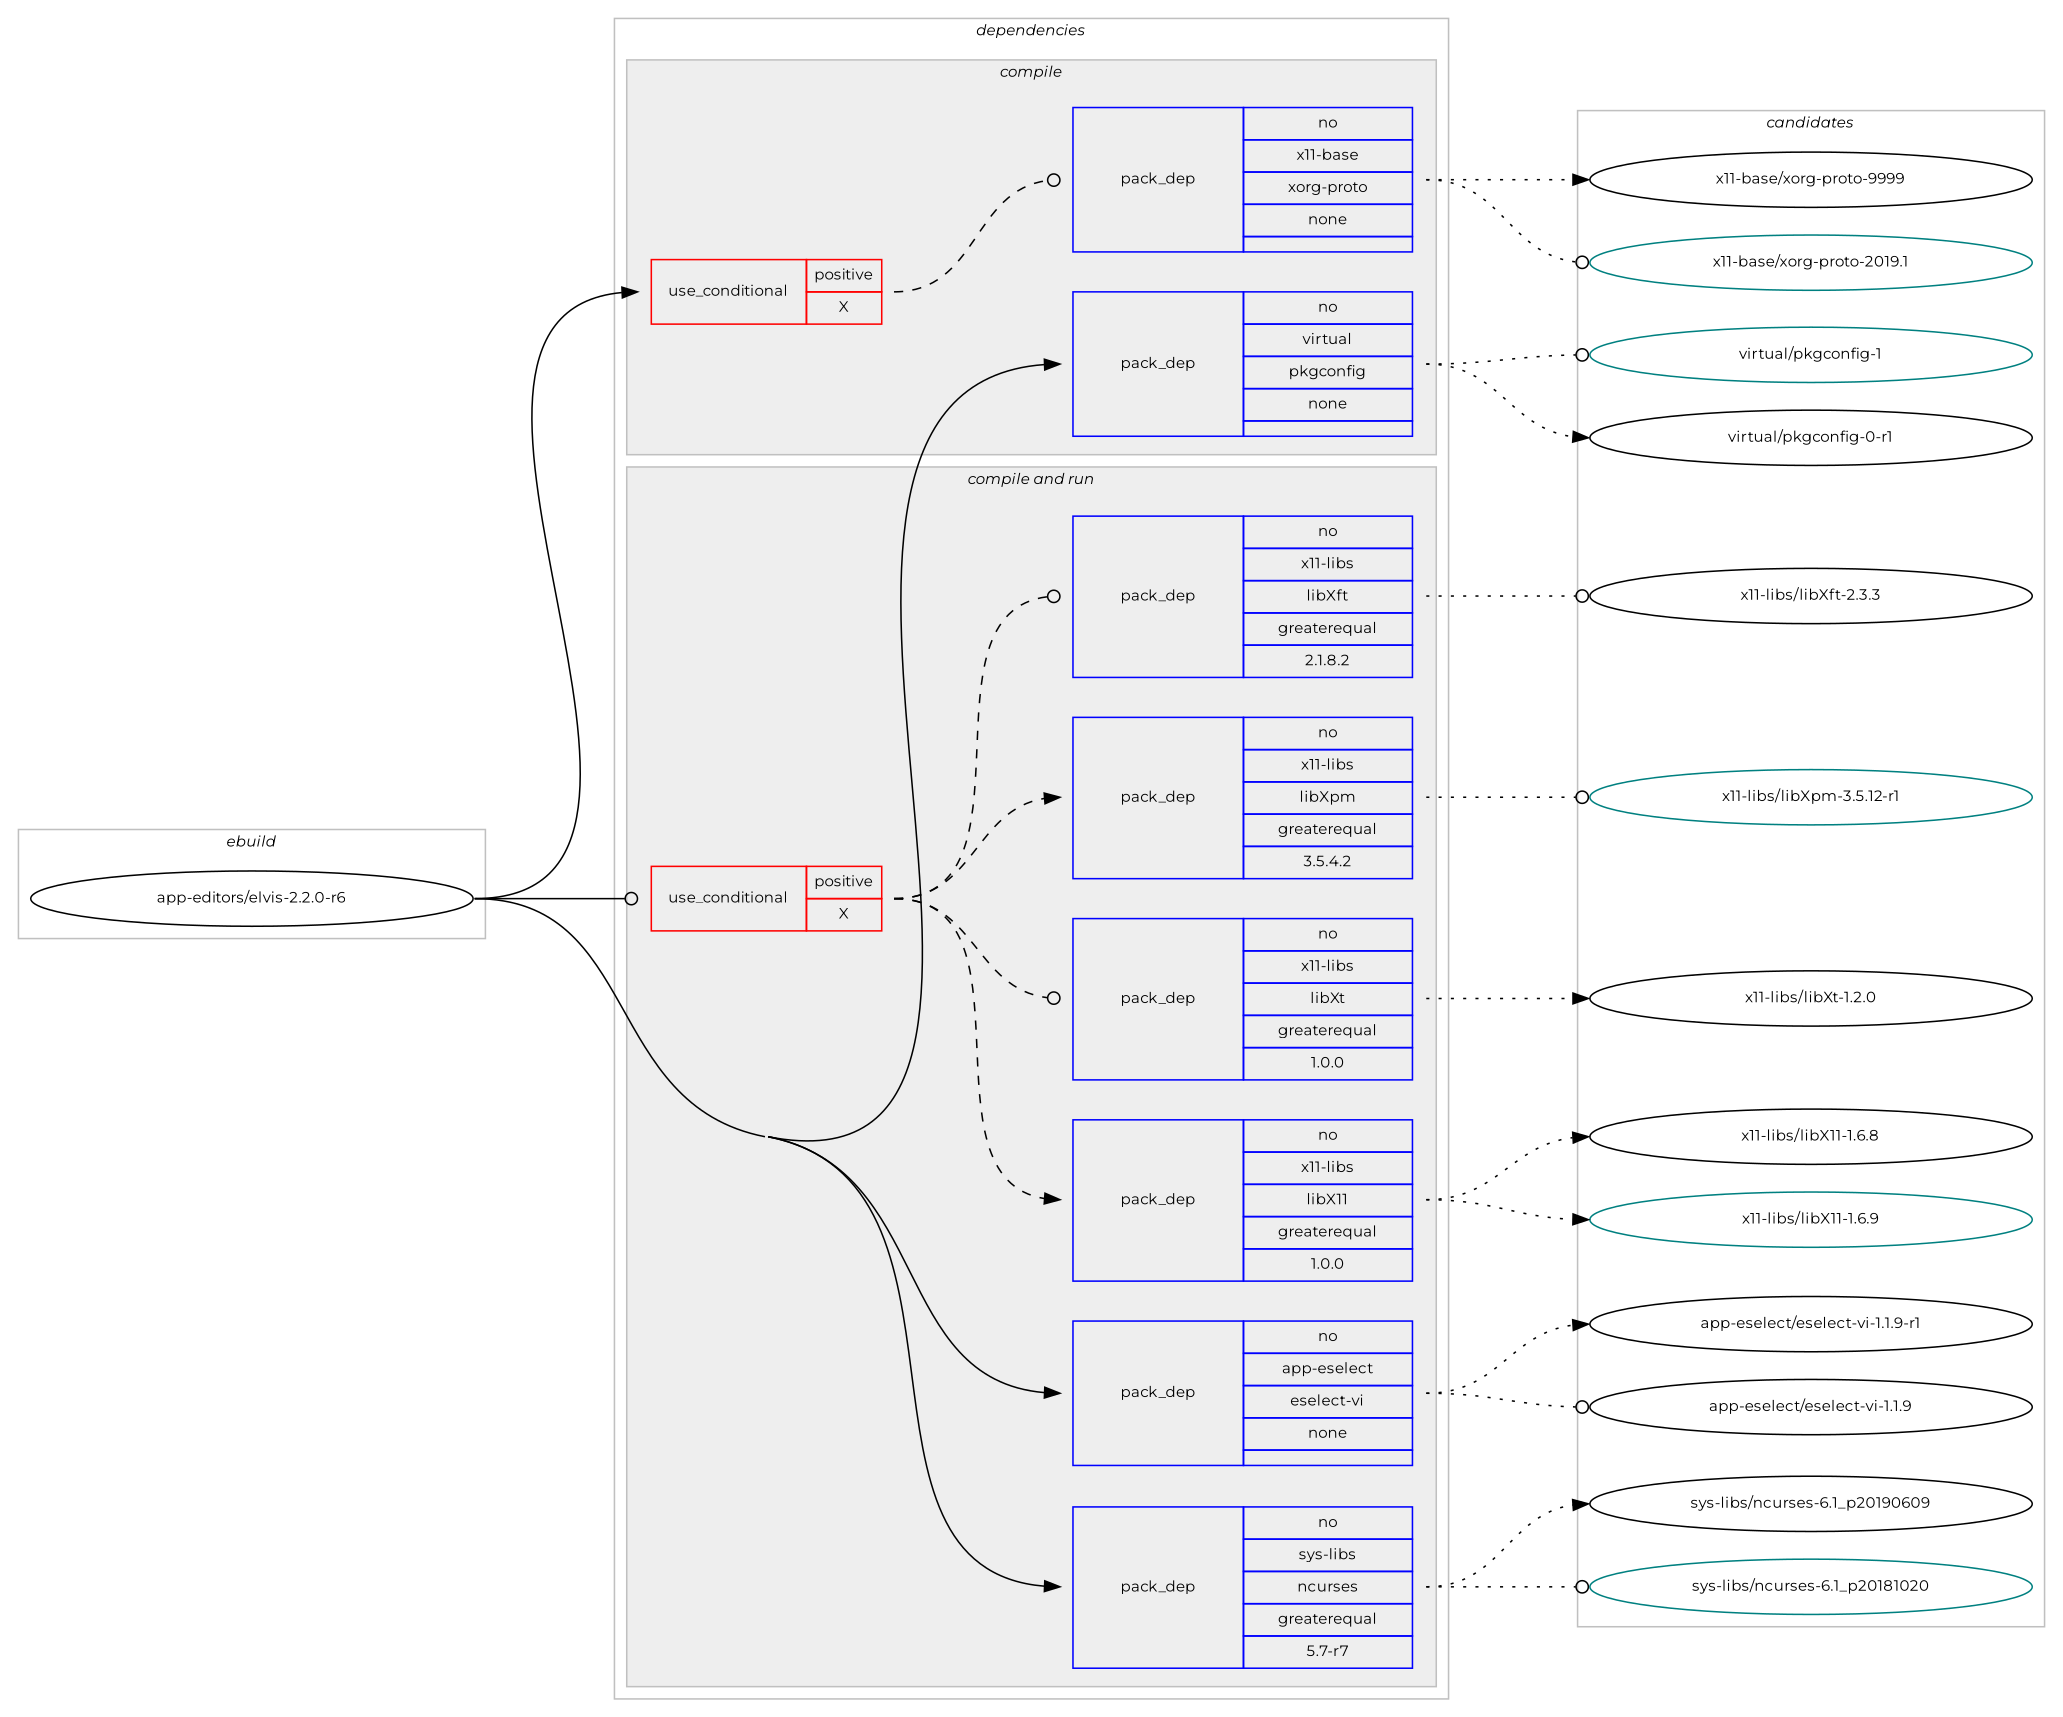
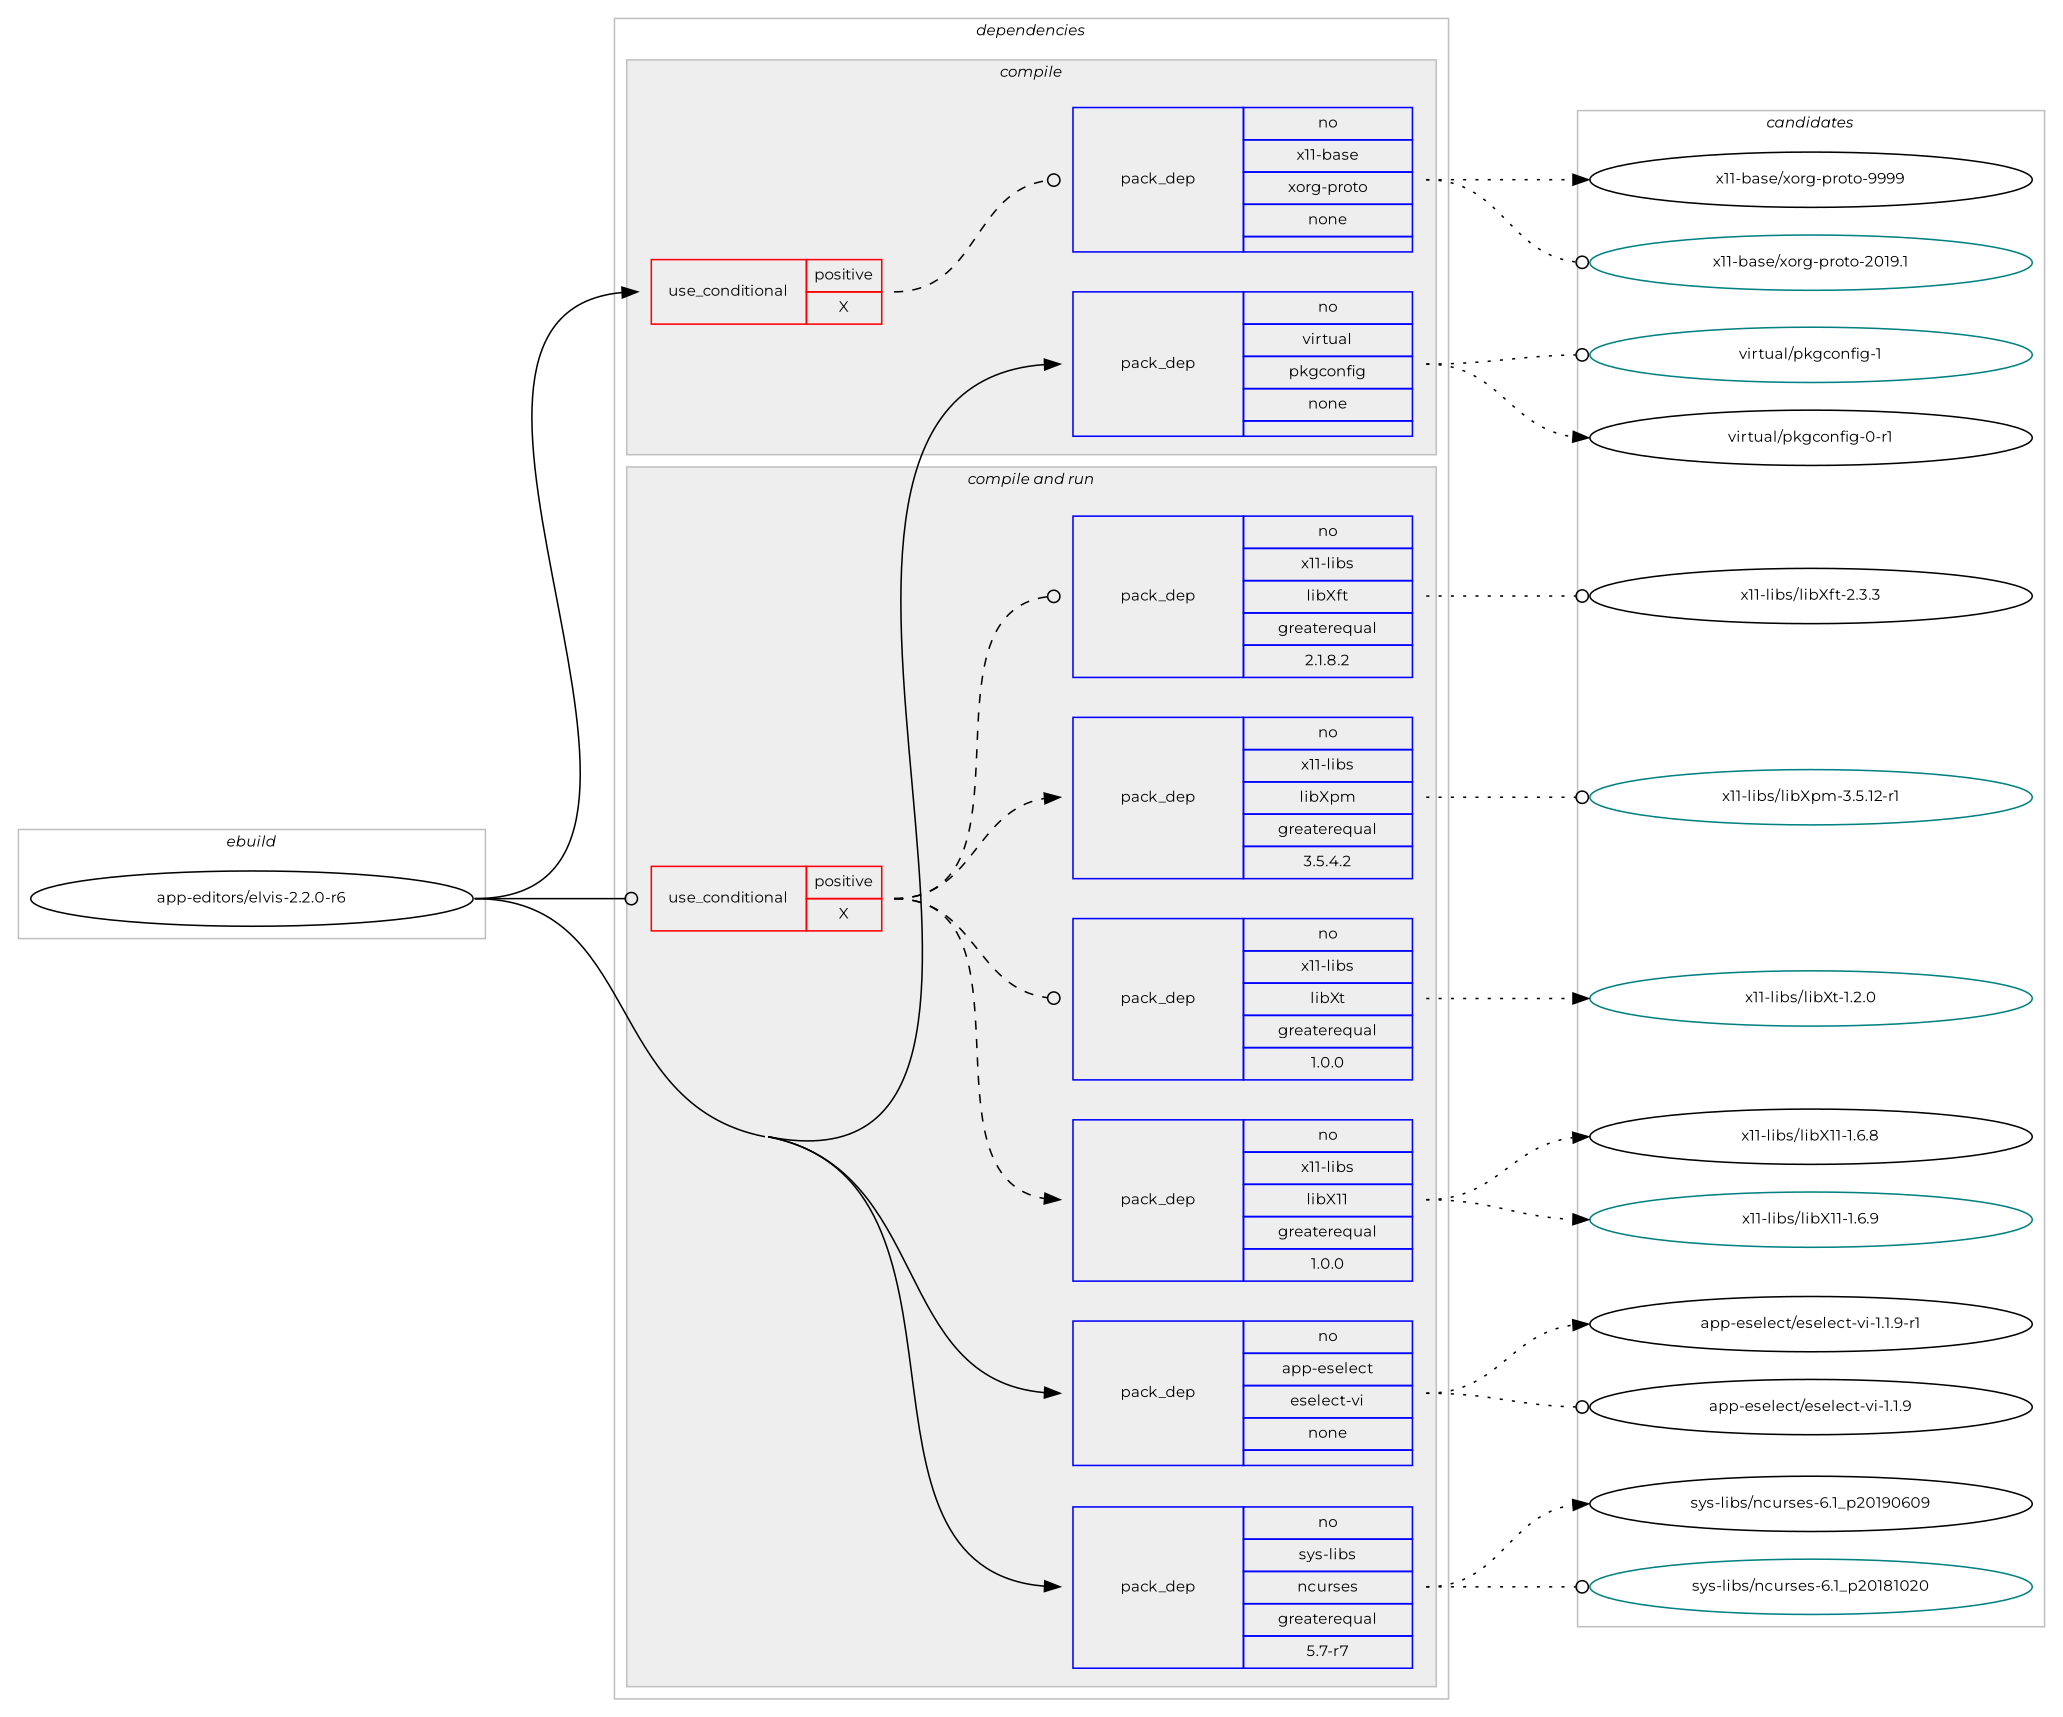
(1811, 998) -> (1811, 998)
